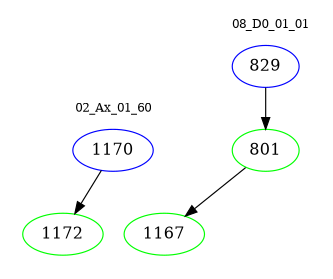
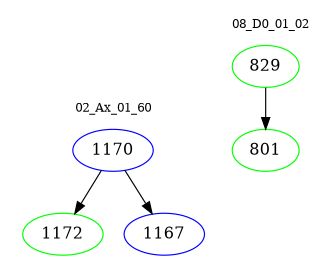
(271, 25) -> (271, 25)
(266, 66) -> (266, 66)
(220, 188) -> (135, 187)
(164, 234) -> (164, 234)
